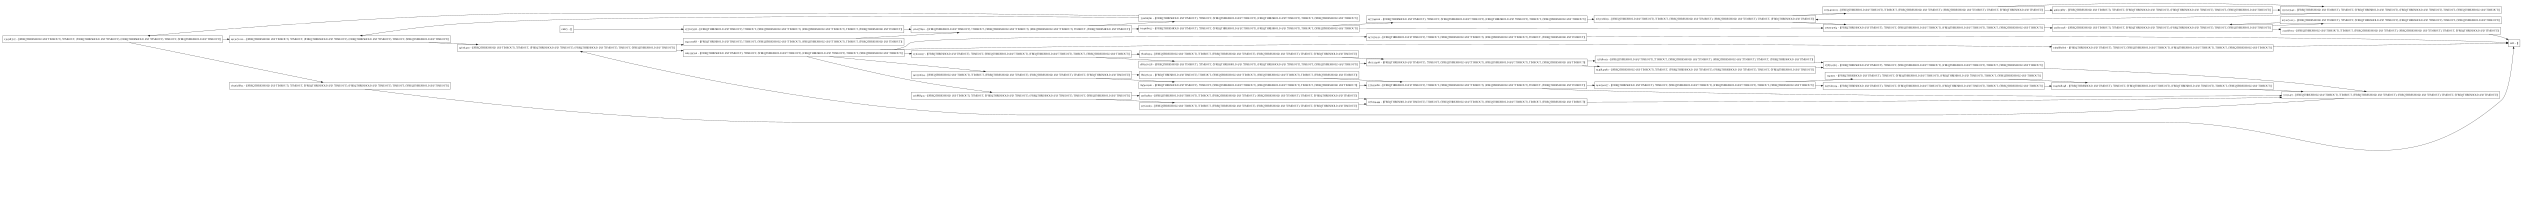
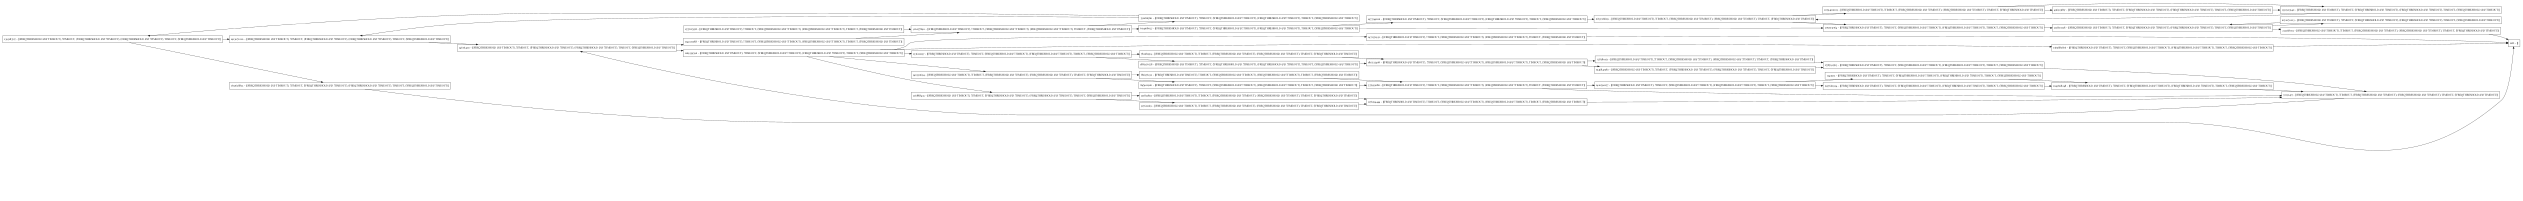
(567, 29) -> none
